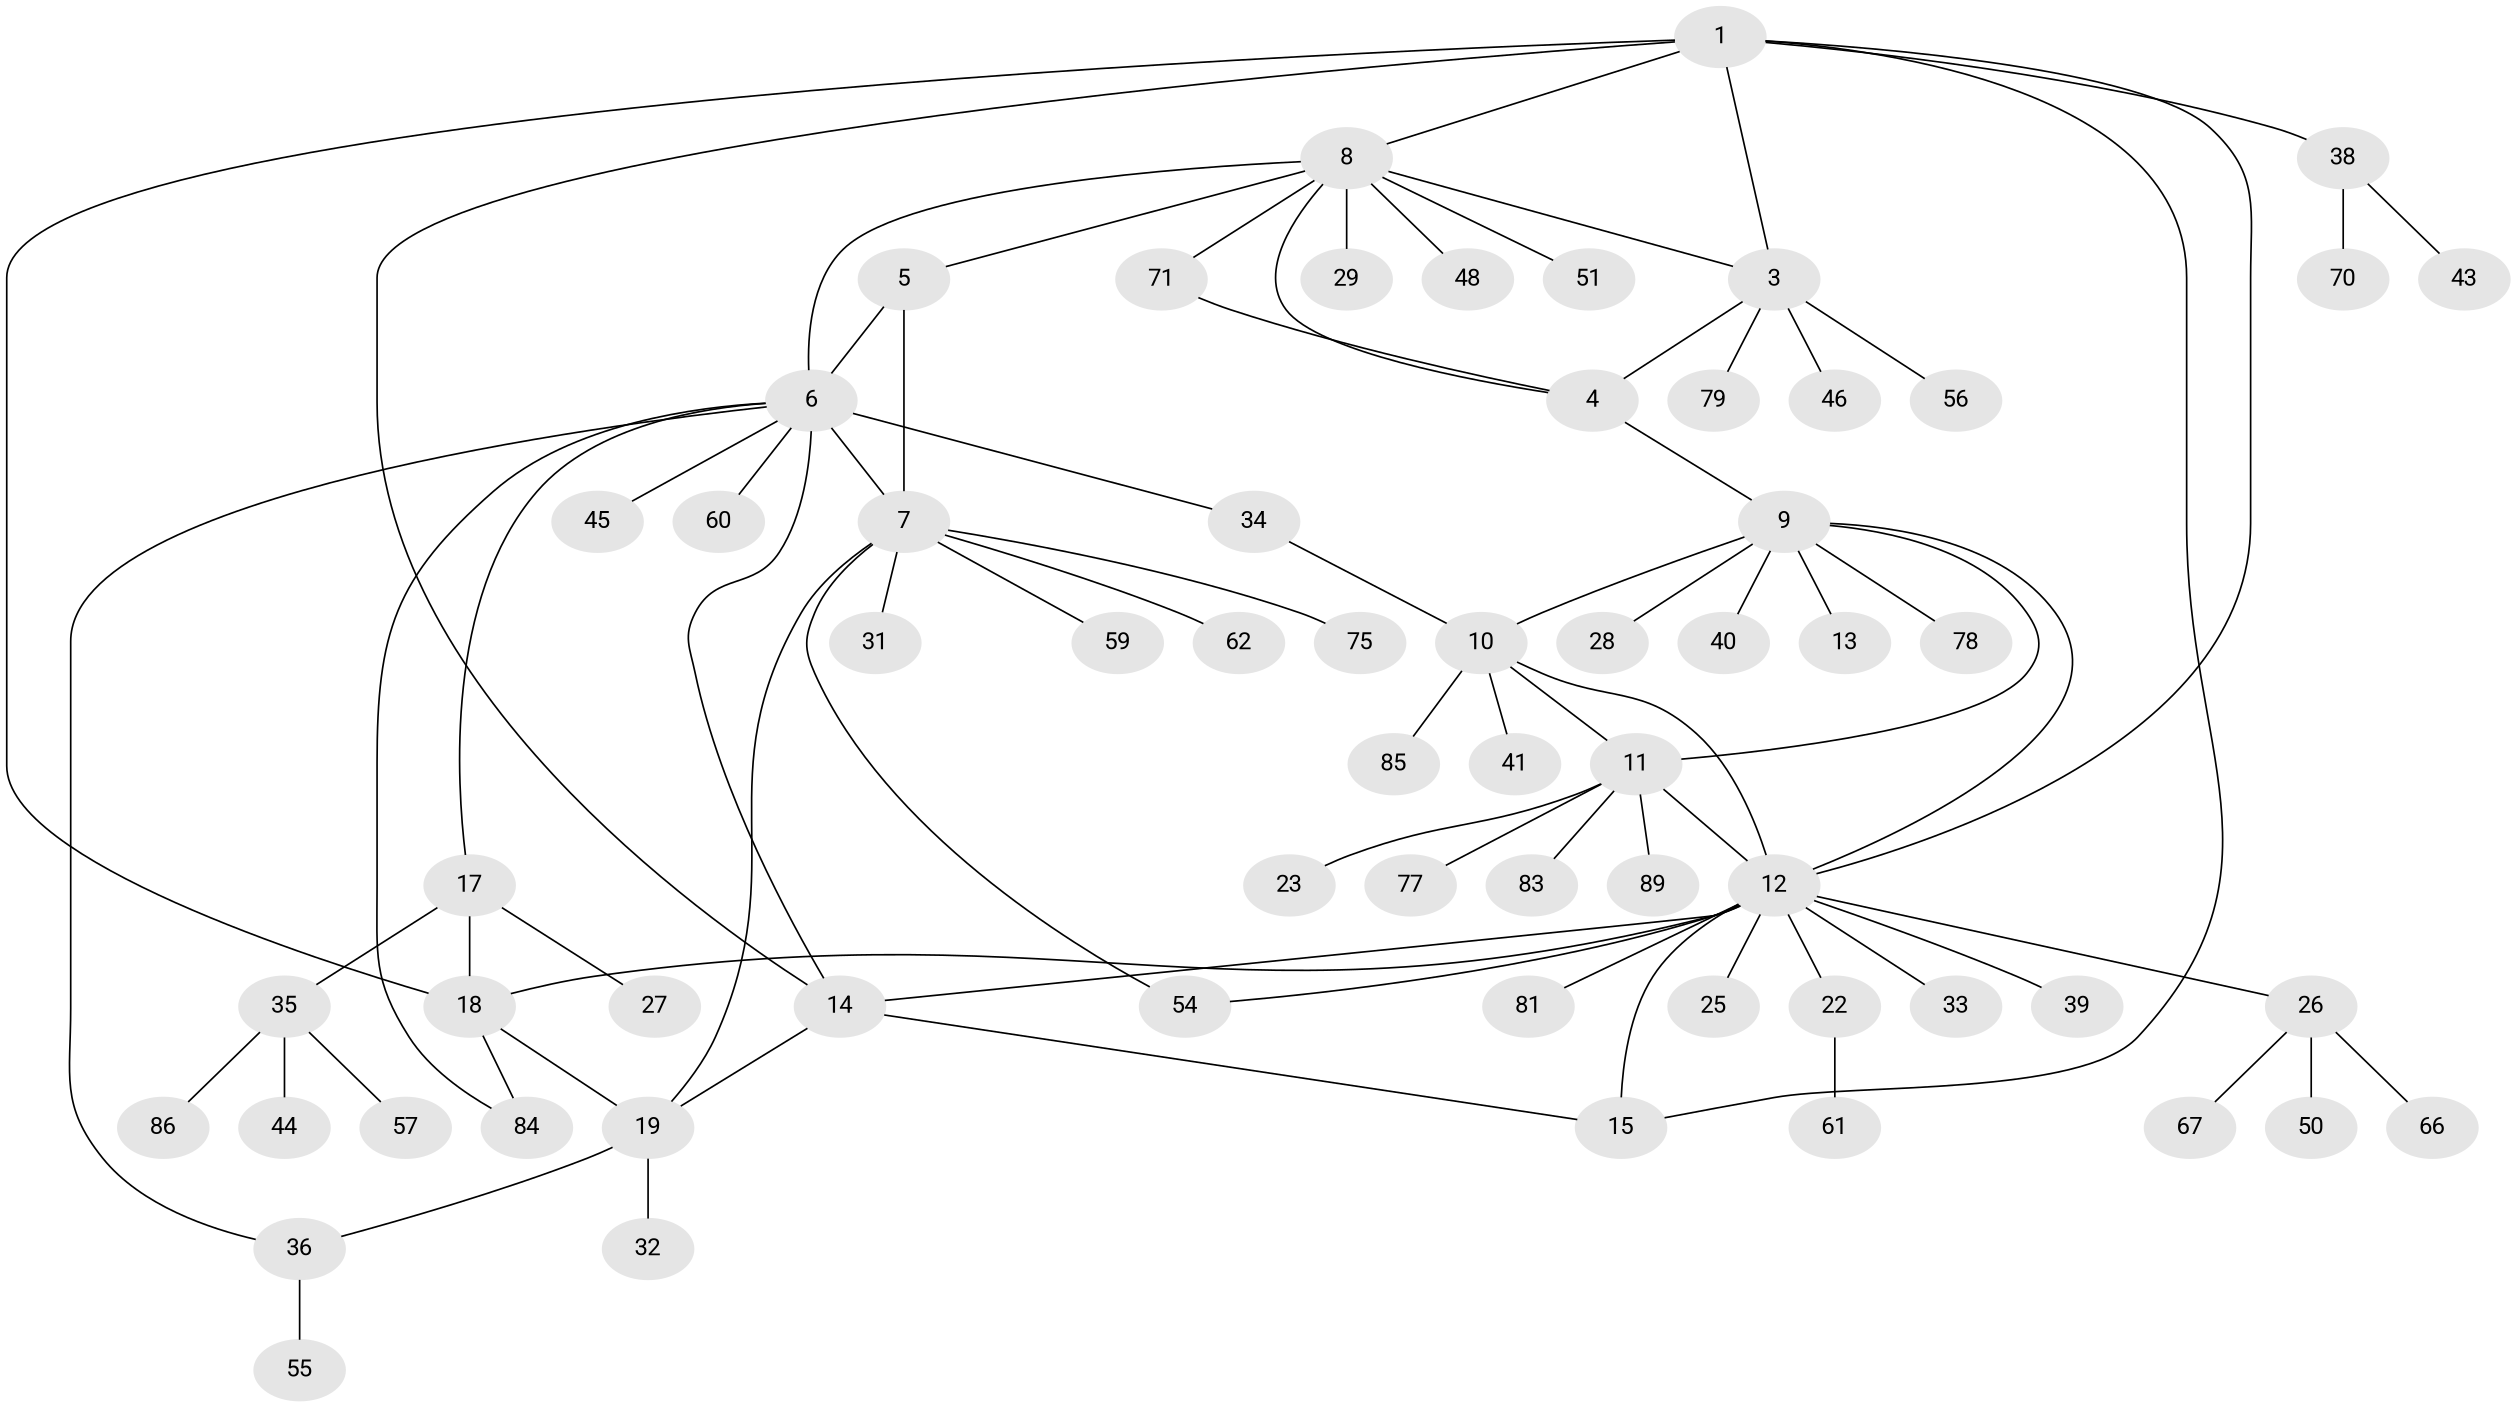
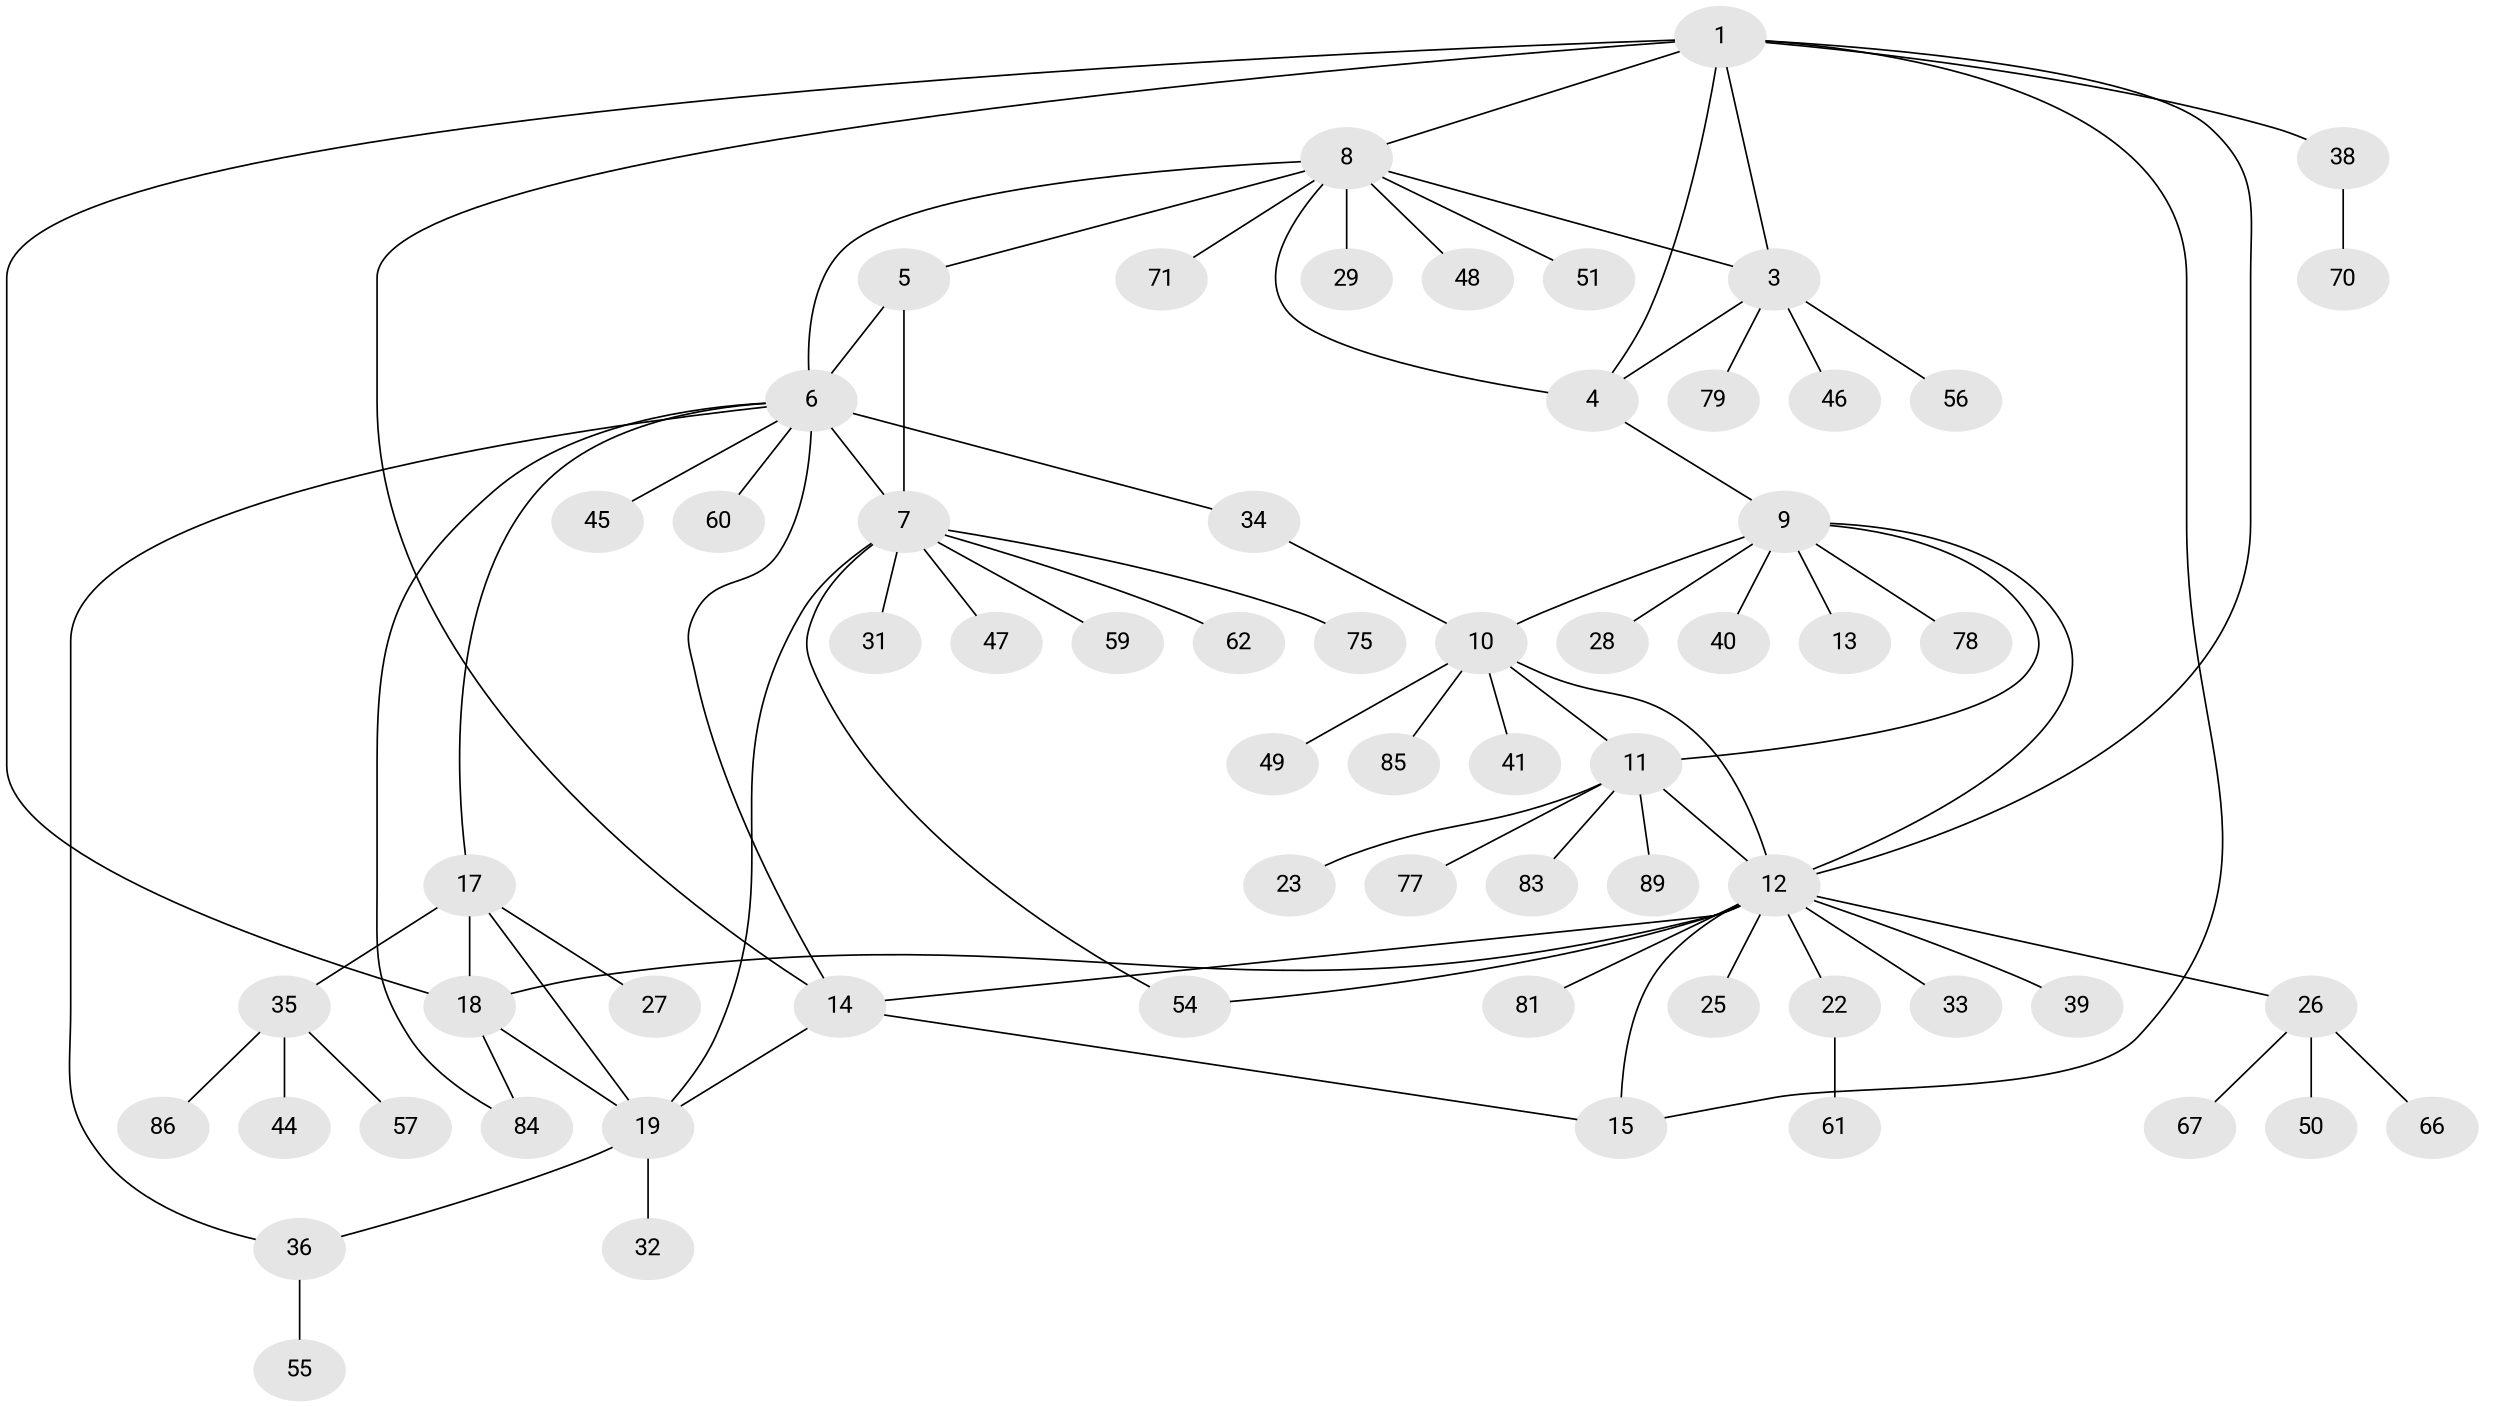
(2464, 279) -> none
(1285, 326) -> (1680, 226)
none -> (997, 643)
none -> (1273, 764)
none -> (559, 1007)
